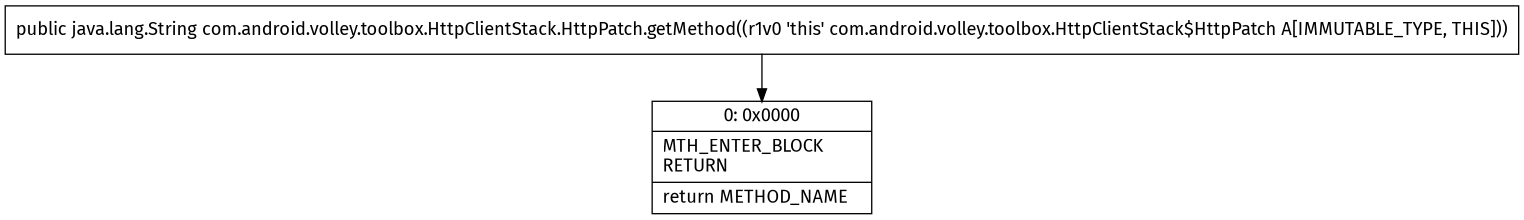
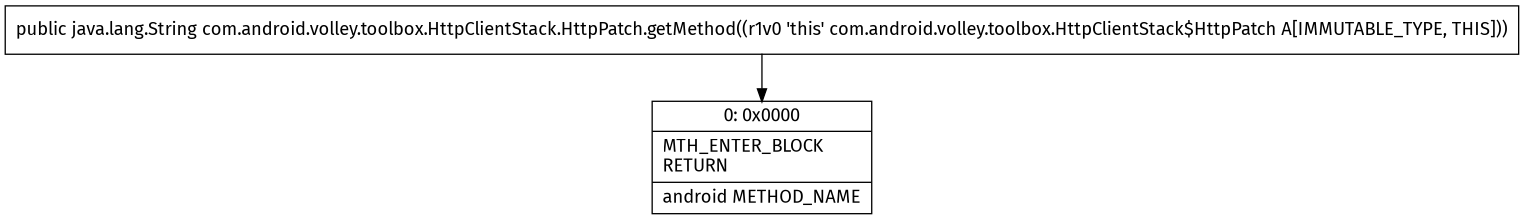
(755, 197) -> (762, 197)
